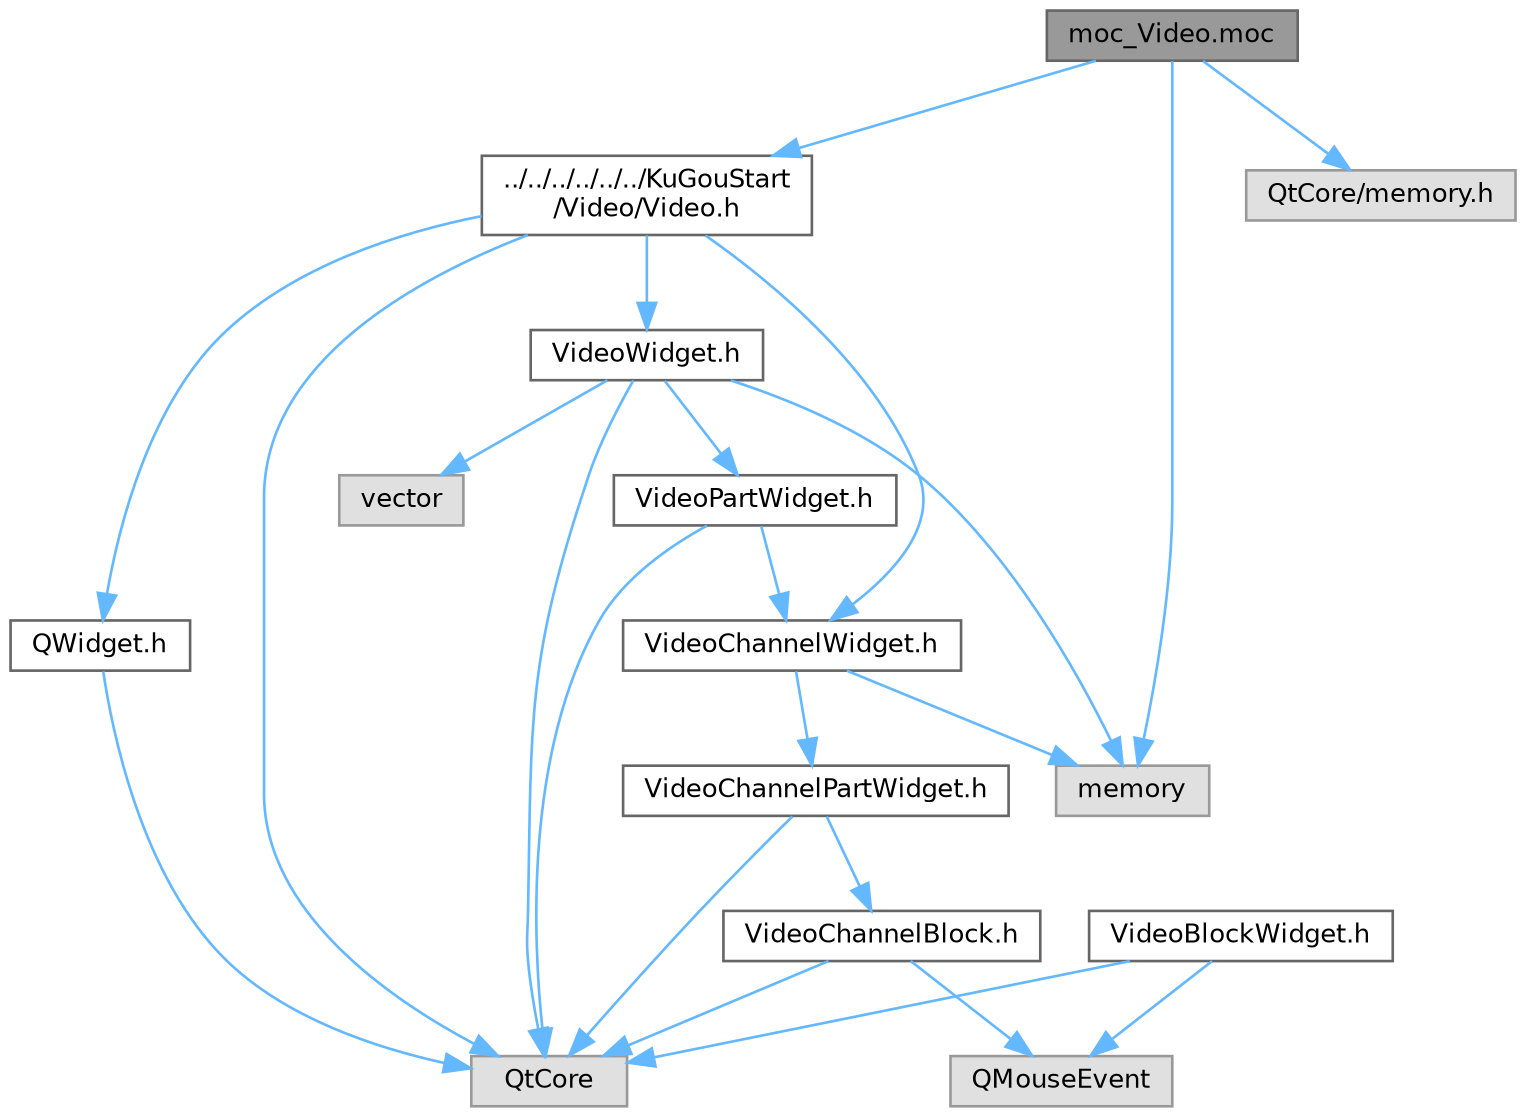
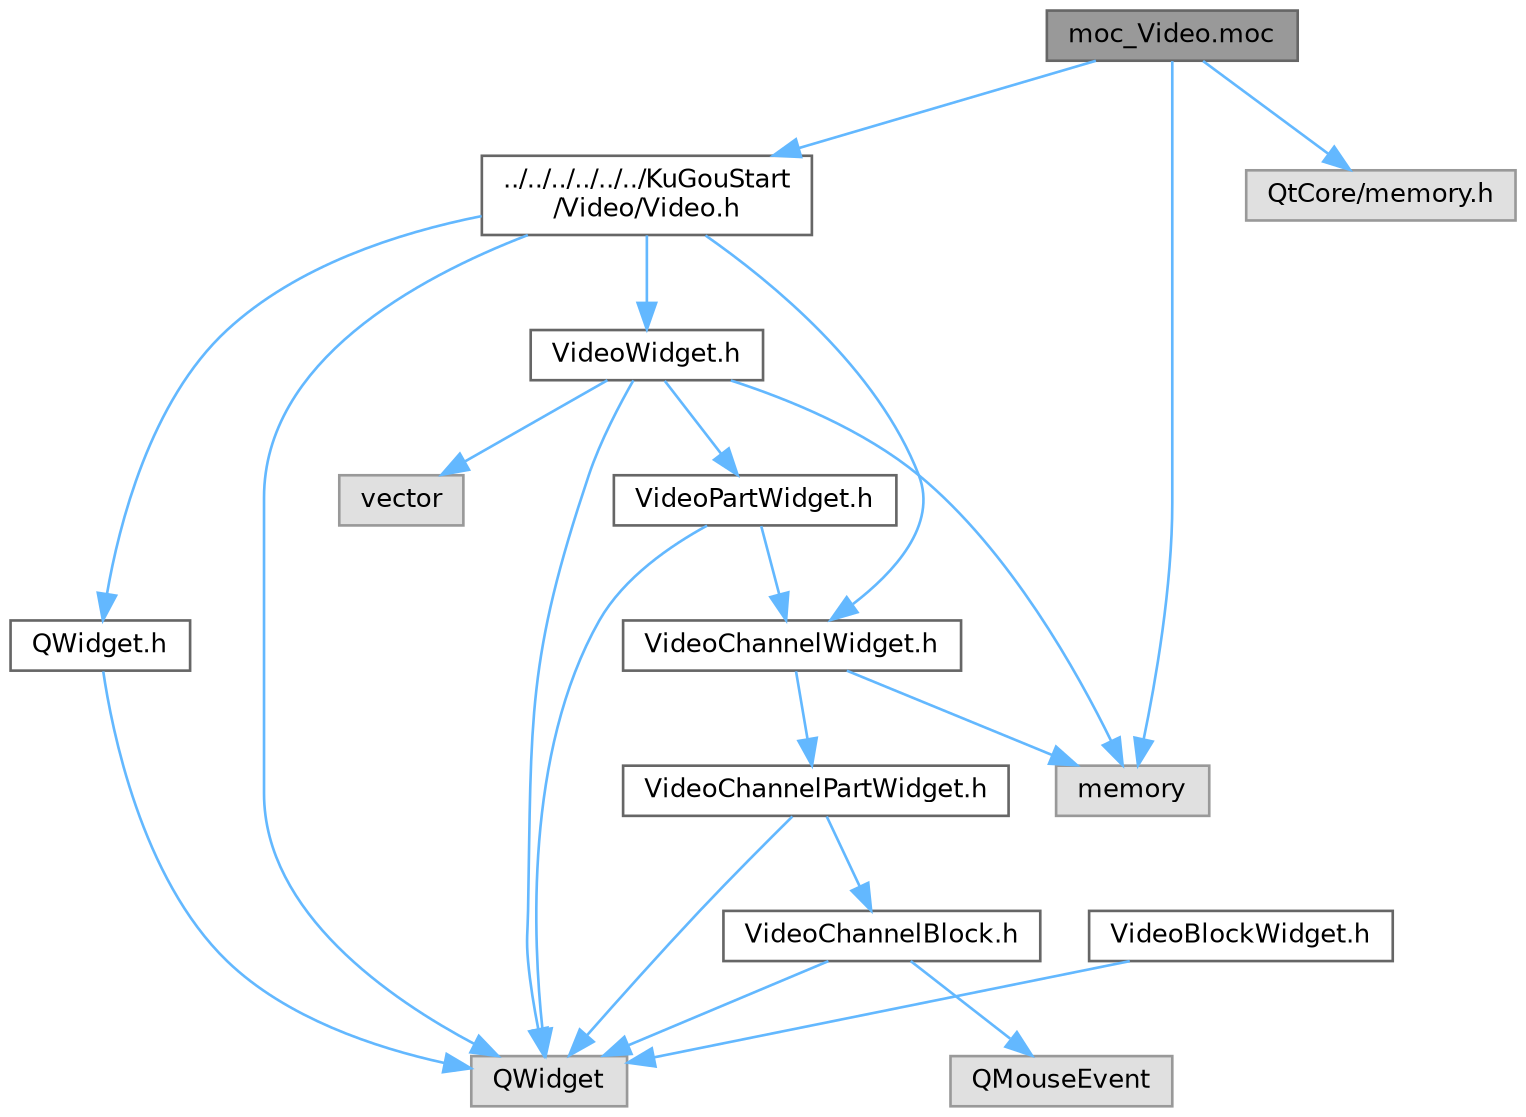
(1162, 1000) -> none
(549, 1081) -> (549, 1081)
